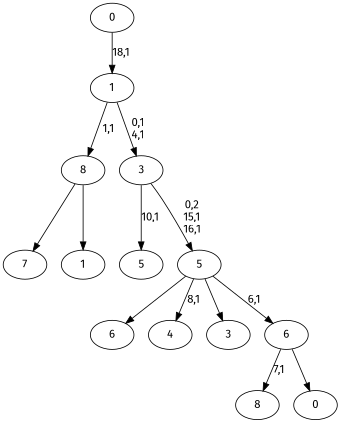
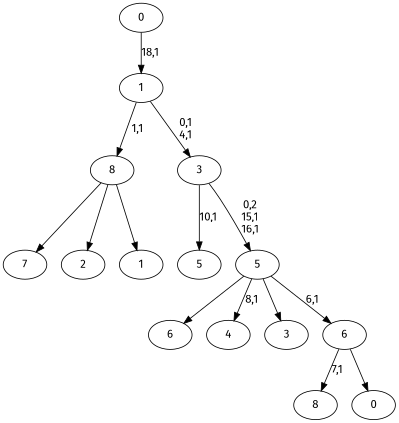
none -> (83, 265)
